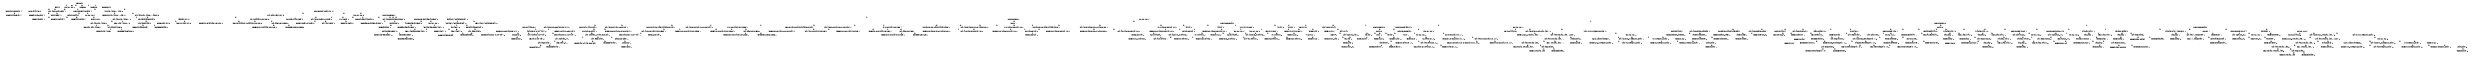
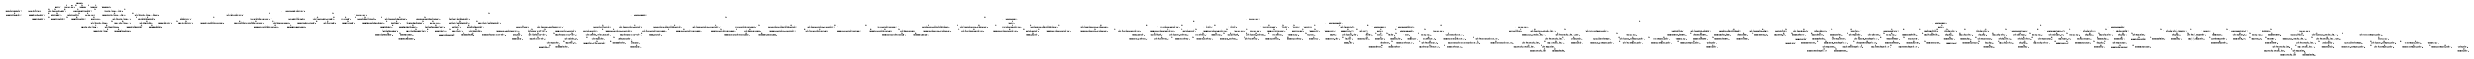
(1287, 29) -> (1273, 29)
(1348, 45) -> (1347, 29)
